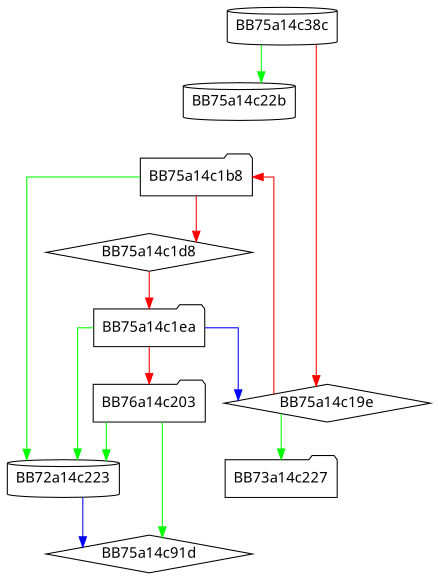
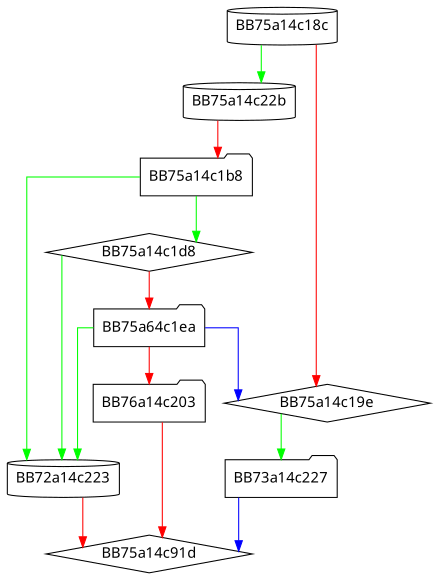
(282, 26) -> (282, 26)
(196, 214) -> (196, 214)
(274, 280) -> (218, 134)
(149, 328) -> (149, 328)
(106, 436) -> (62, 352)
(162, 475) -> (162, 475)
(83, 517) -> (83, 517)
none -> (239, 519)
